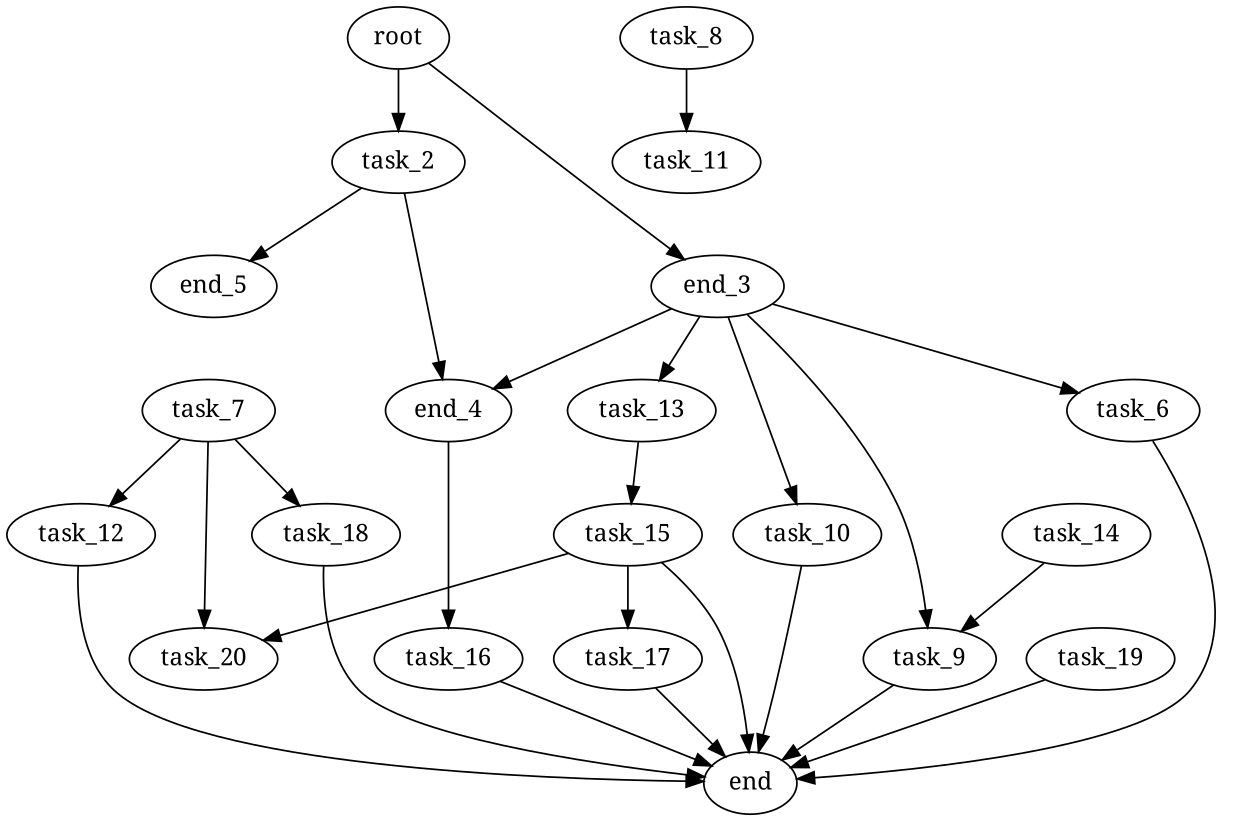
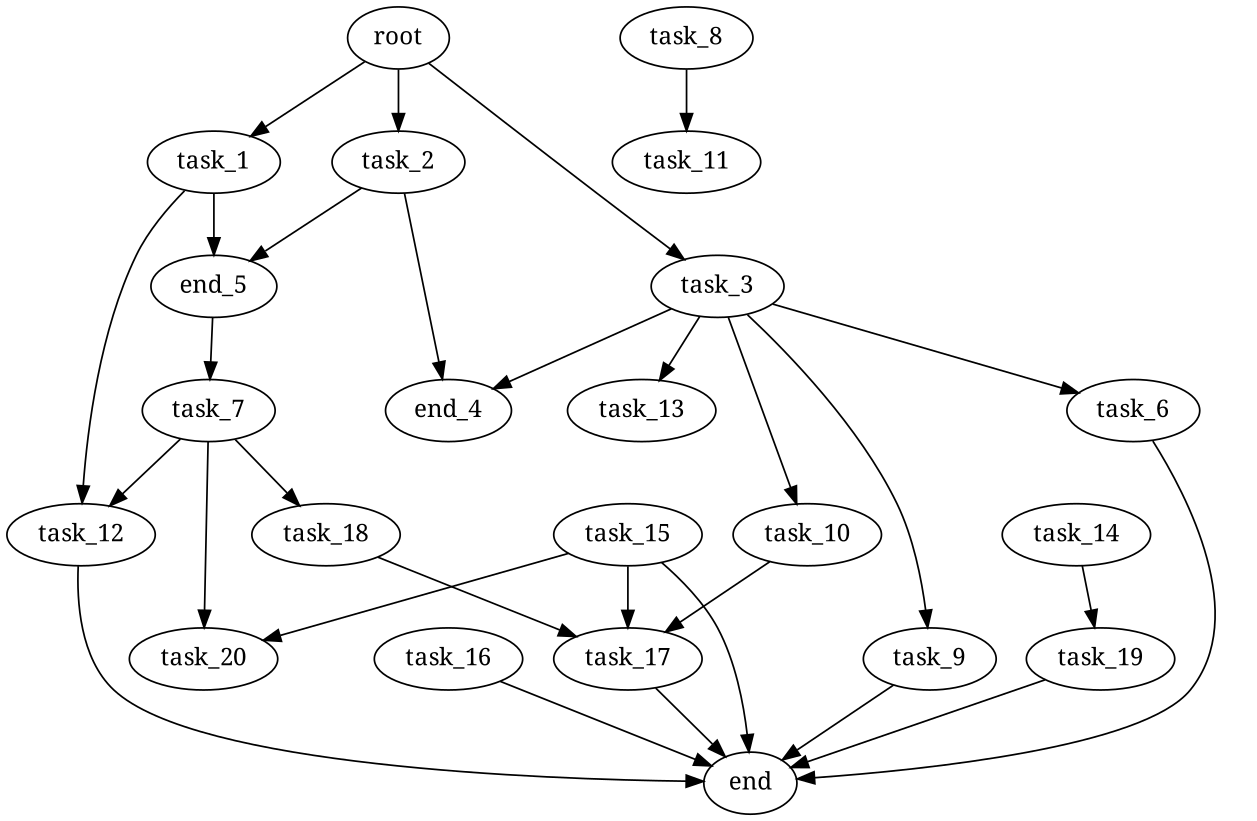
none -> (214, 162)
(718, 286) -> (718, 286)
none -> (212, 340)
(636, 464) -> none
(448, 526) -> none
(1009, 592) -> (1087, 588)
(784, 651) -> (725, 592)
(454, 733) -> (469, 594)
